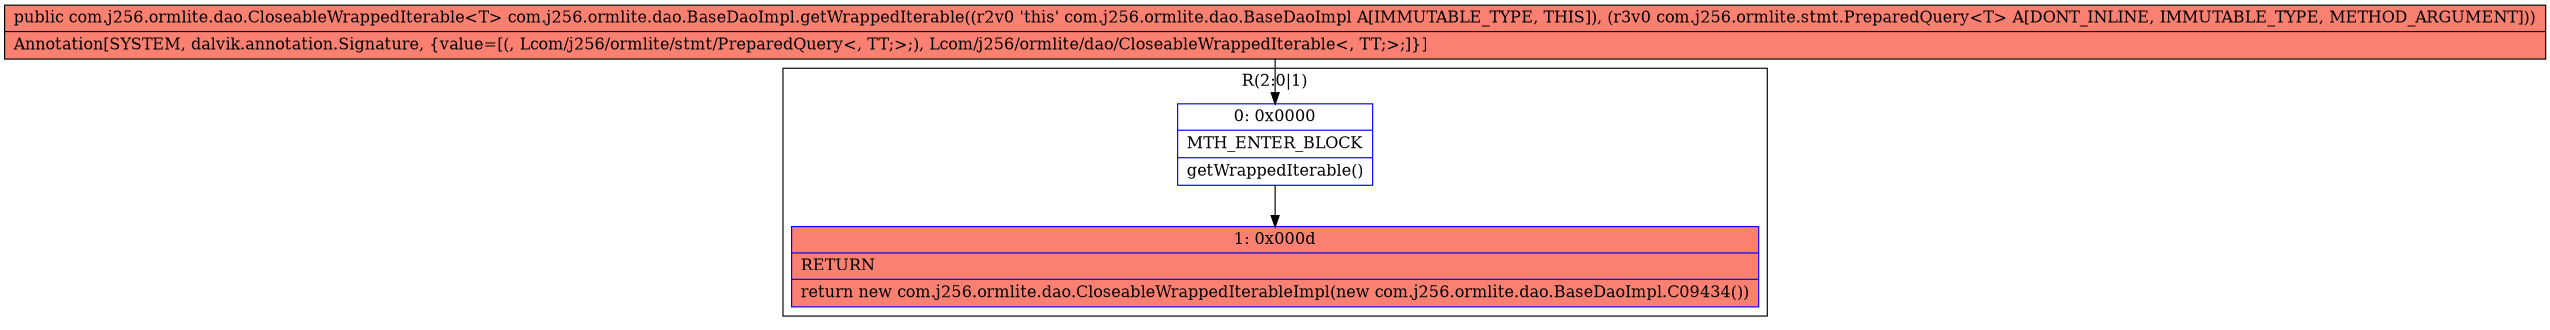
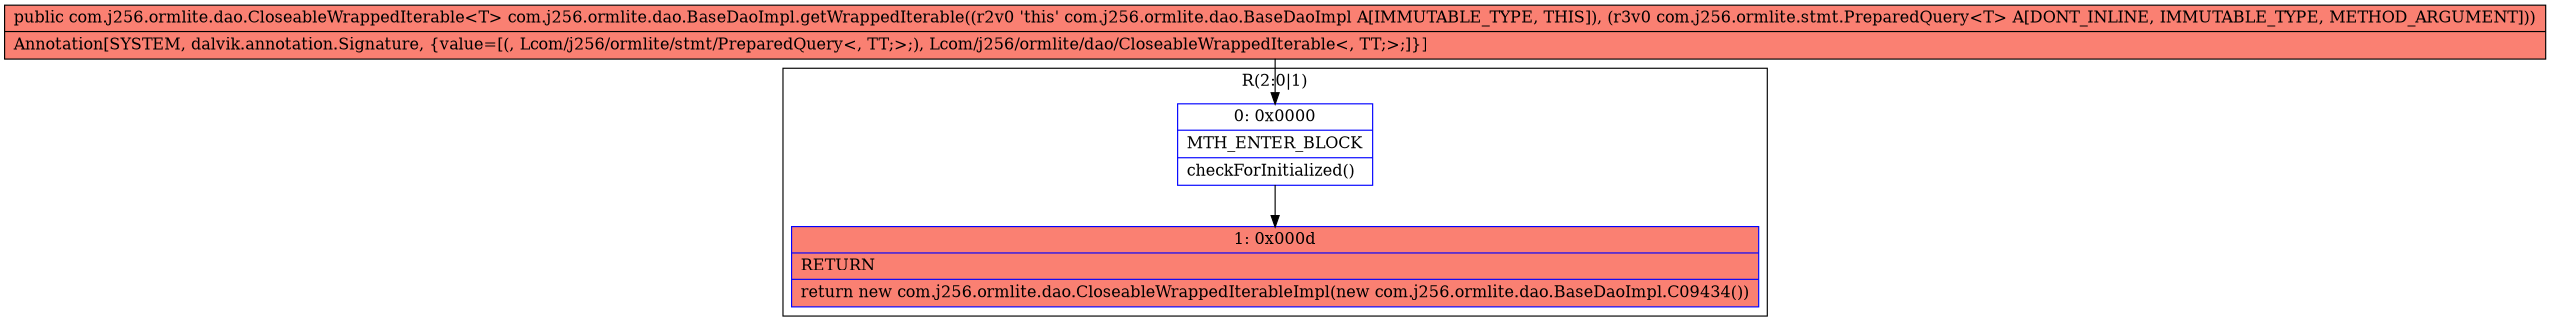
(1275, 171) -> (1271, 171)
